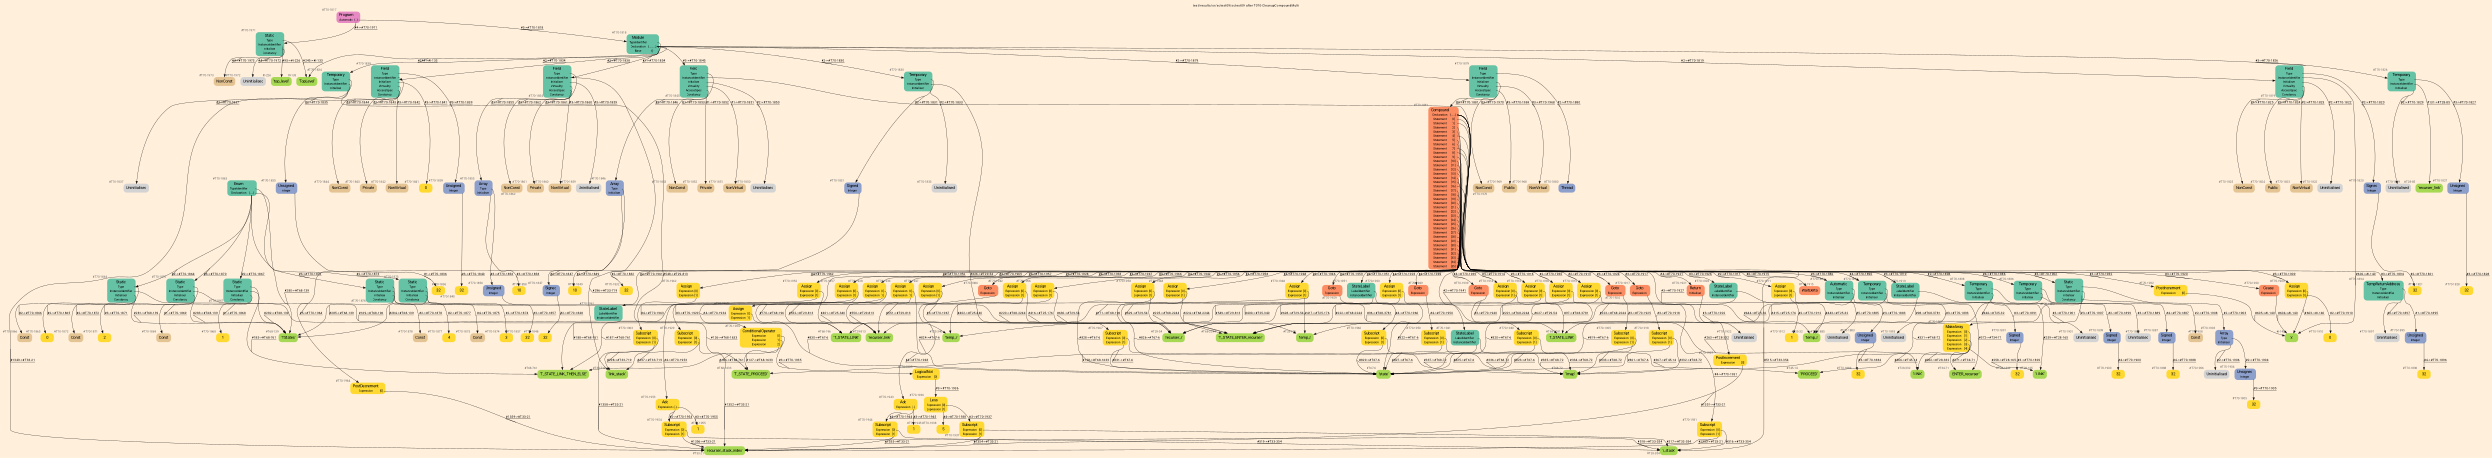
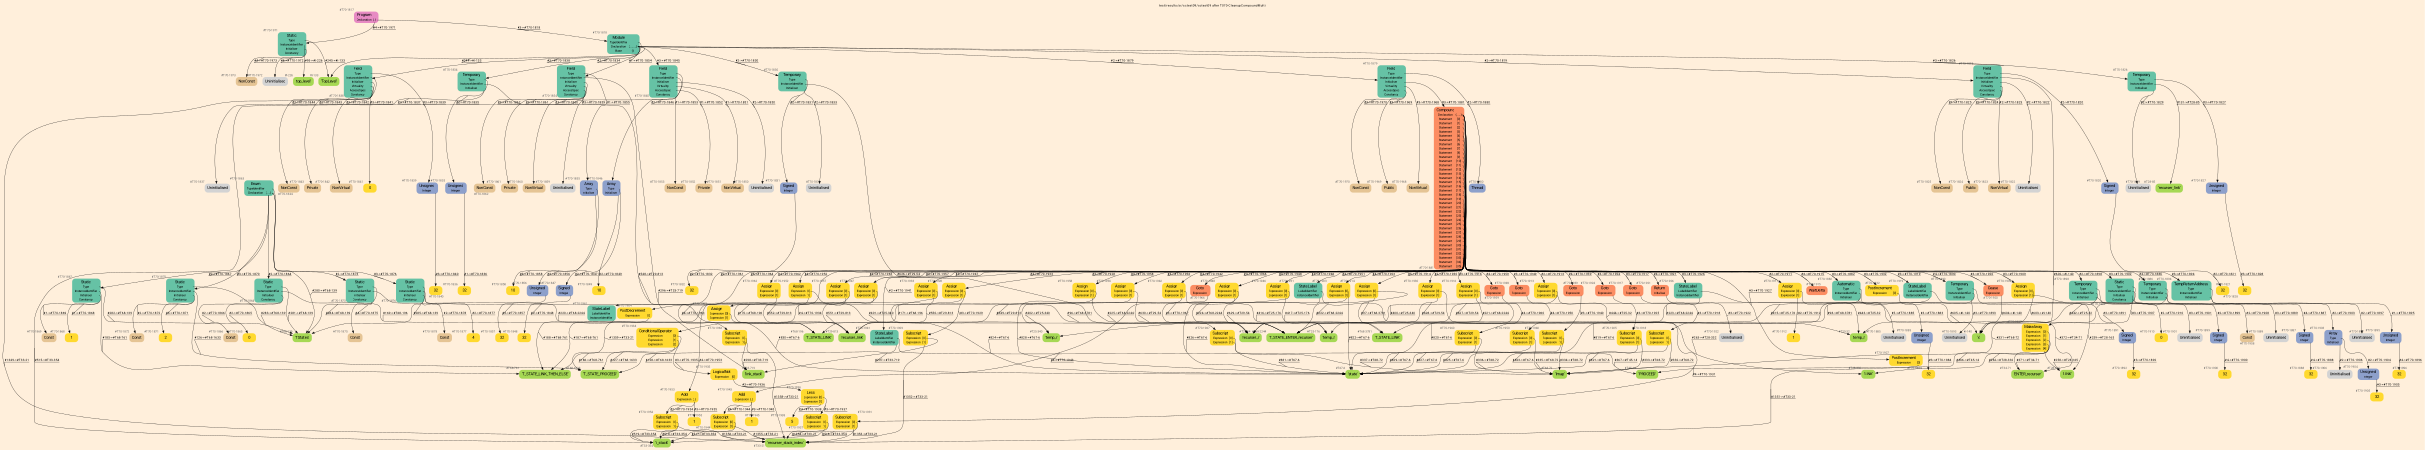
(346, 20) -> (364, 20)
(506, 338) -> none
(540, 431) -> (604, 338)
